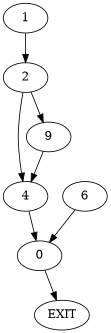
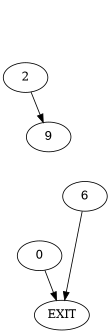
(26, 18) -> none
(26, 196) -> none
(65, 223) -> (74, 252)
